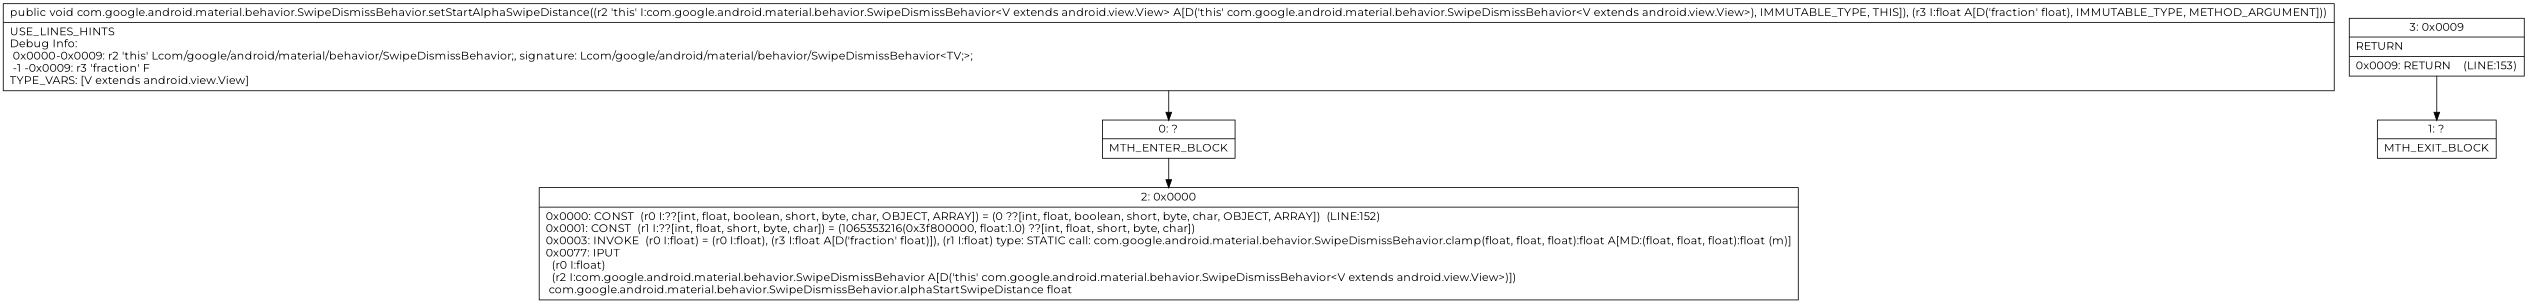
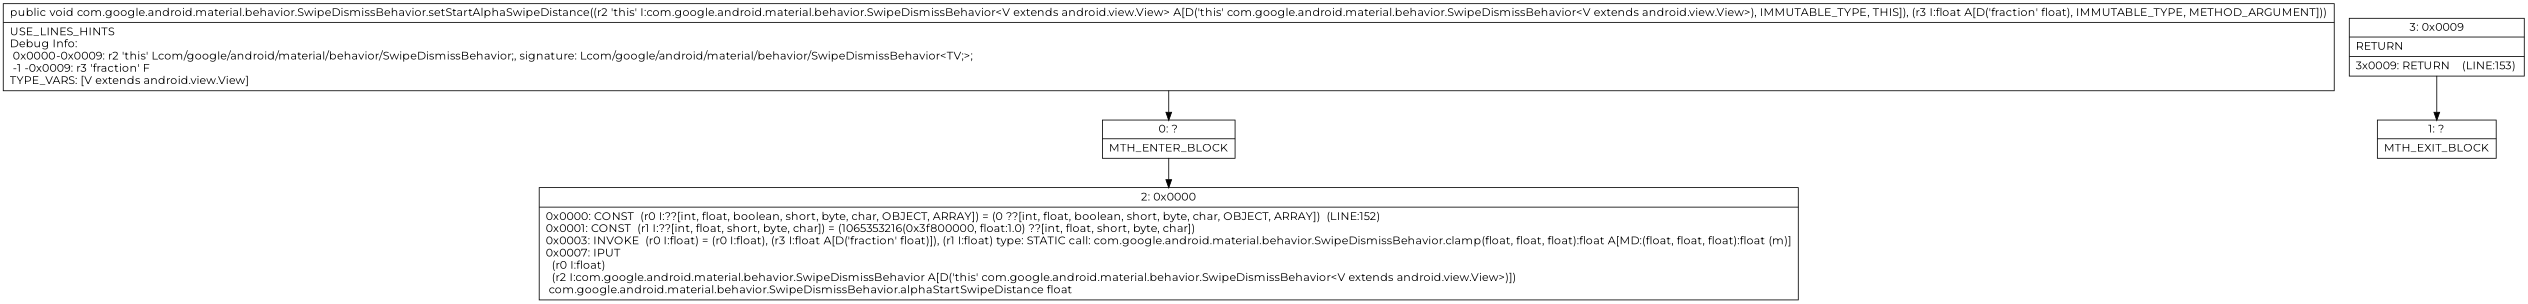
(2437, 66) -> (2436, 66)
(586, 253) -> (586, 253)
